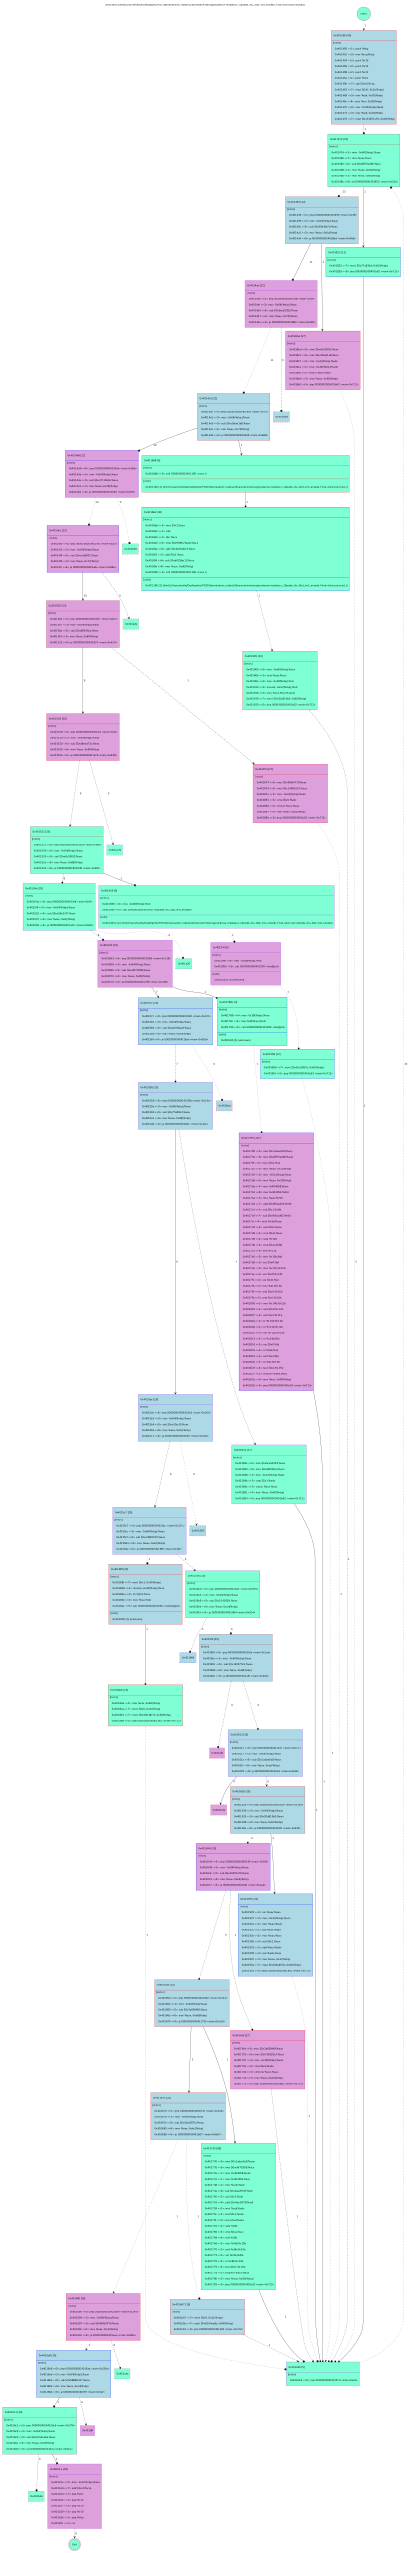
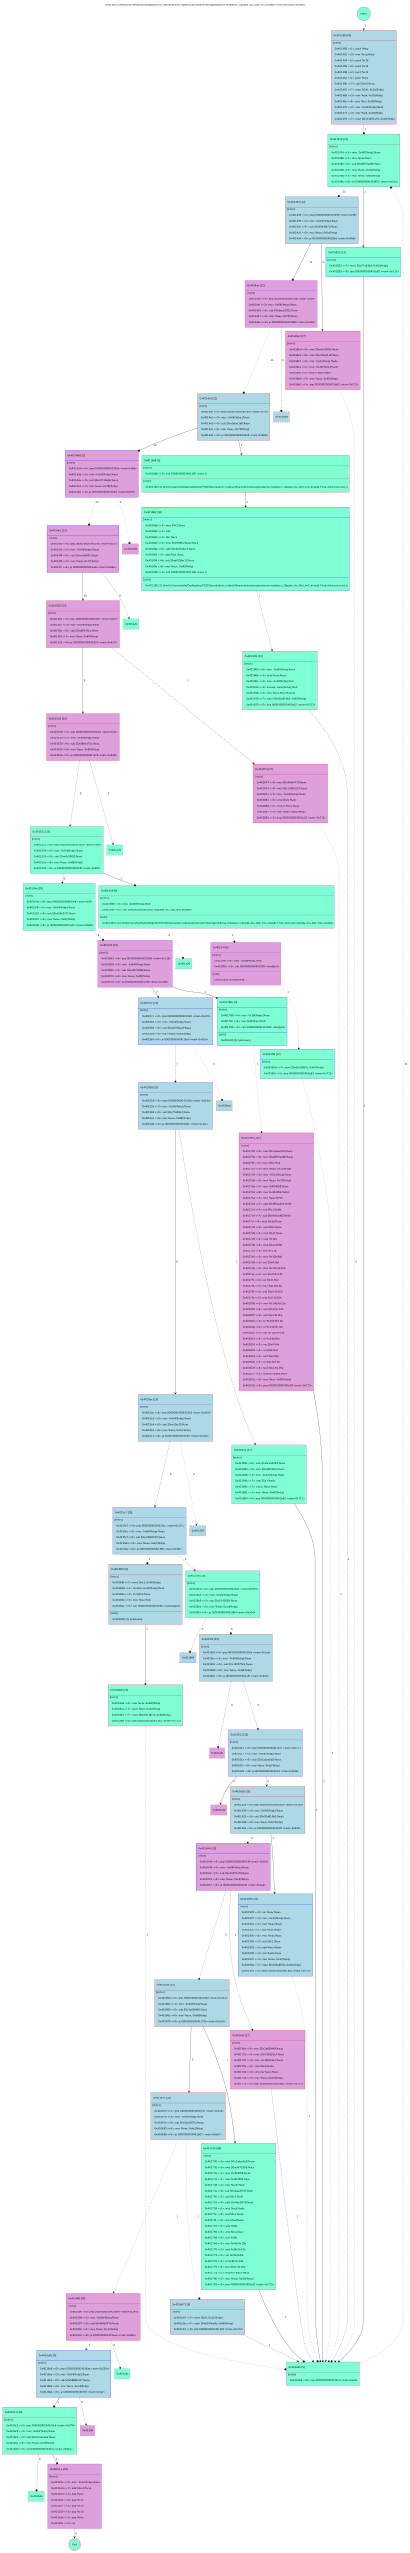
(130, 549) -> (130, 549)
(276, 1262) -> (276, 1262)
